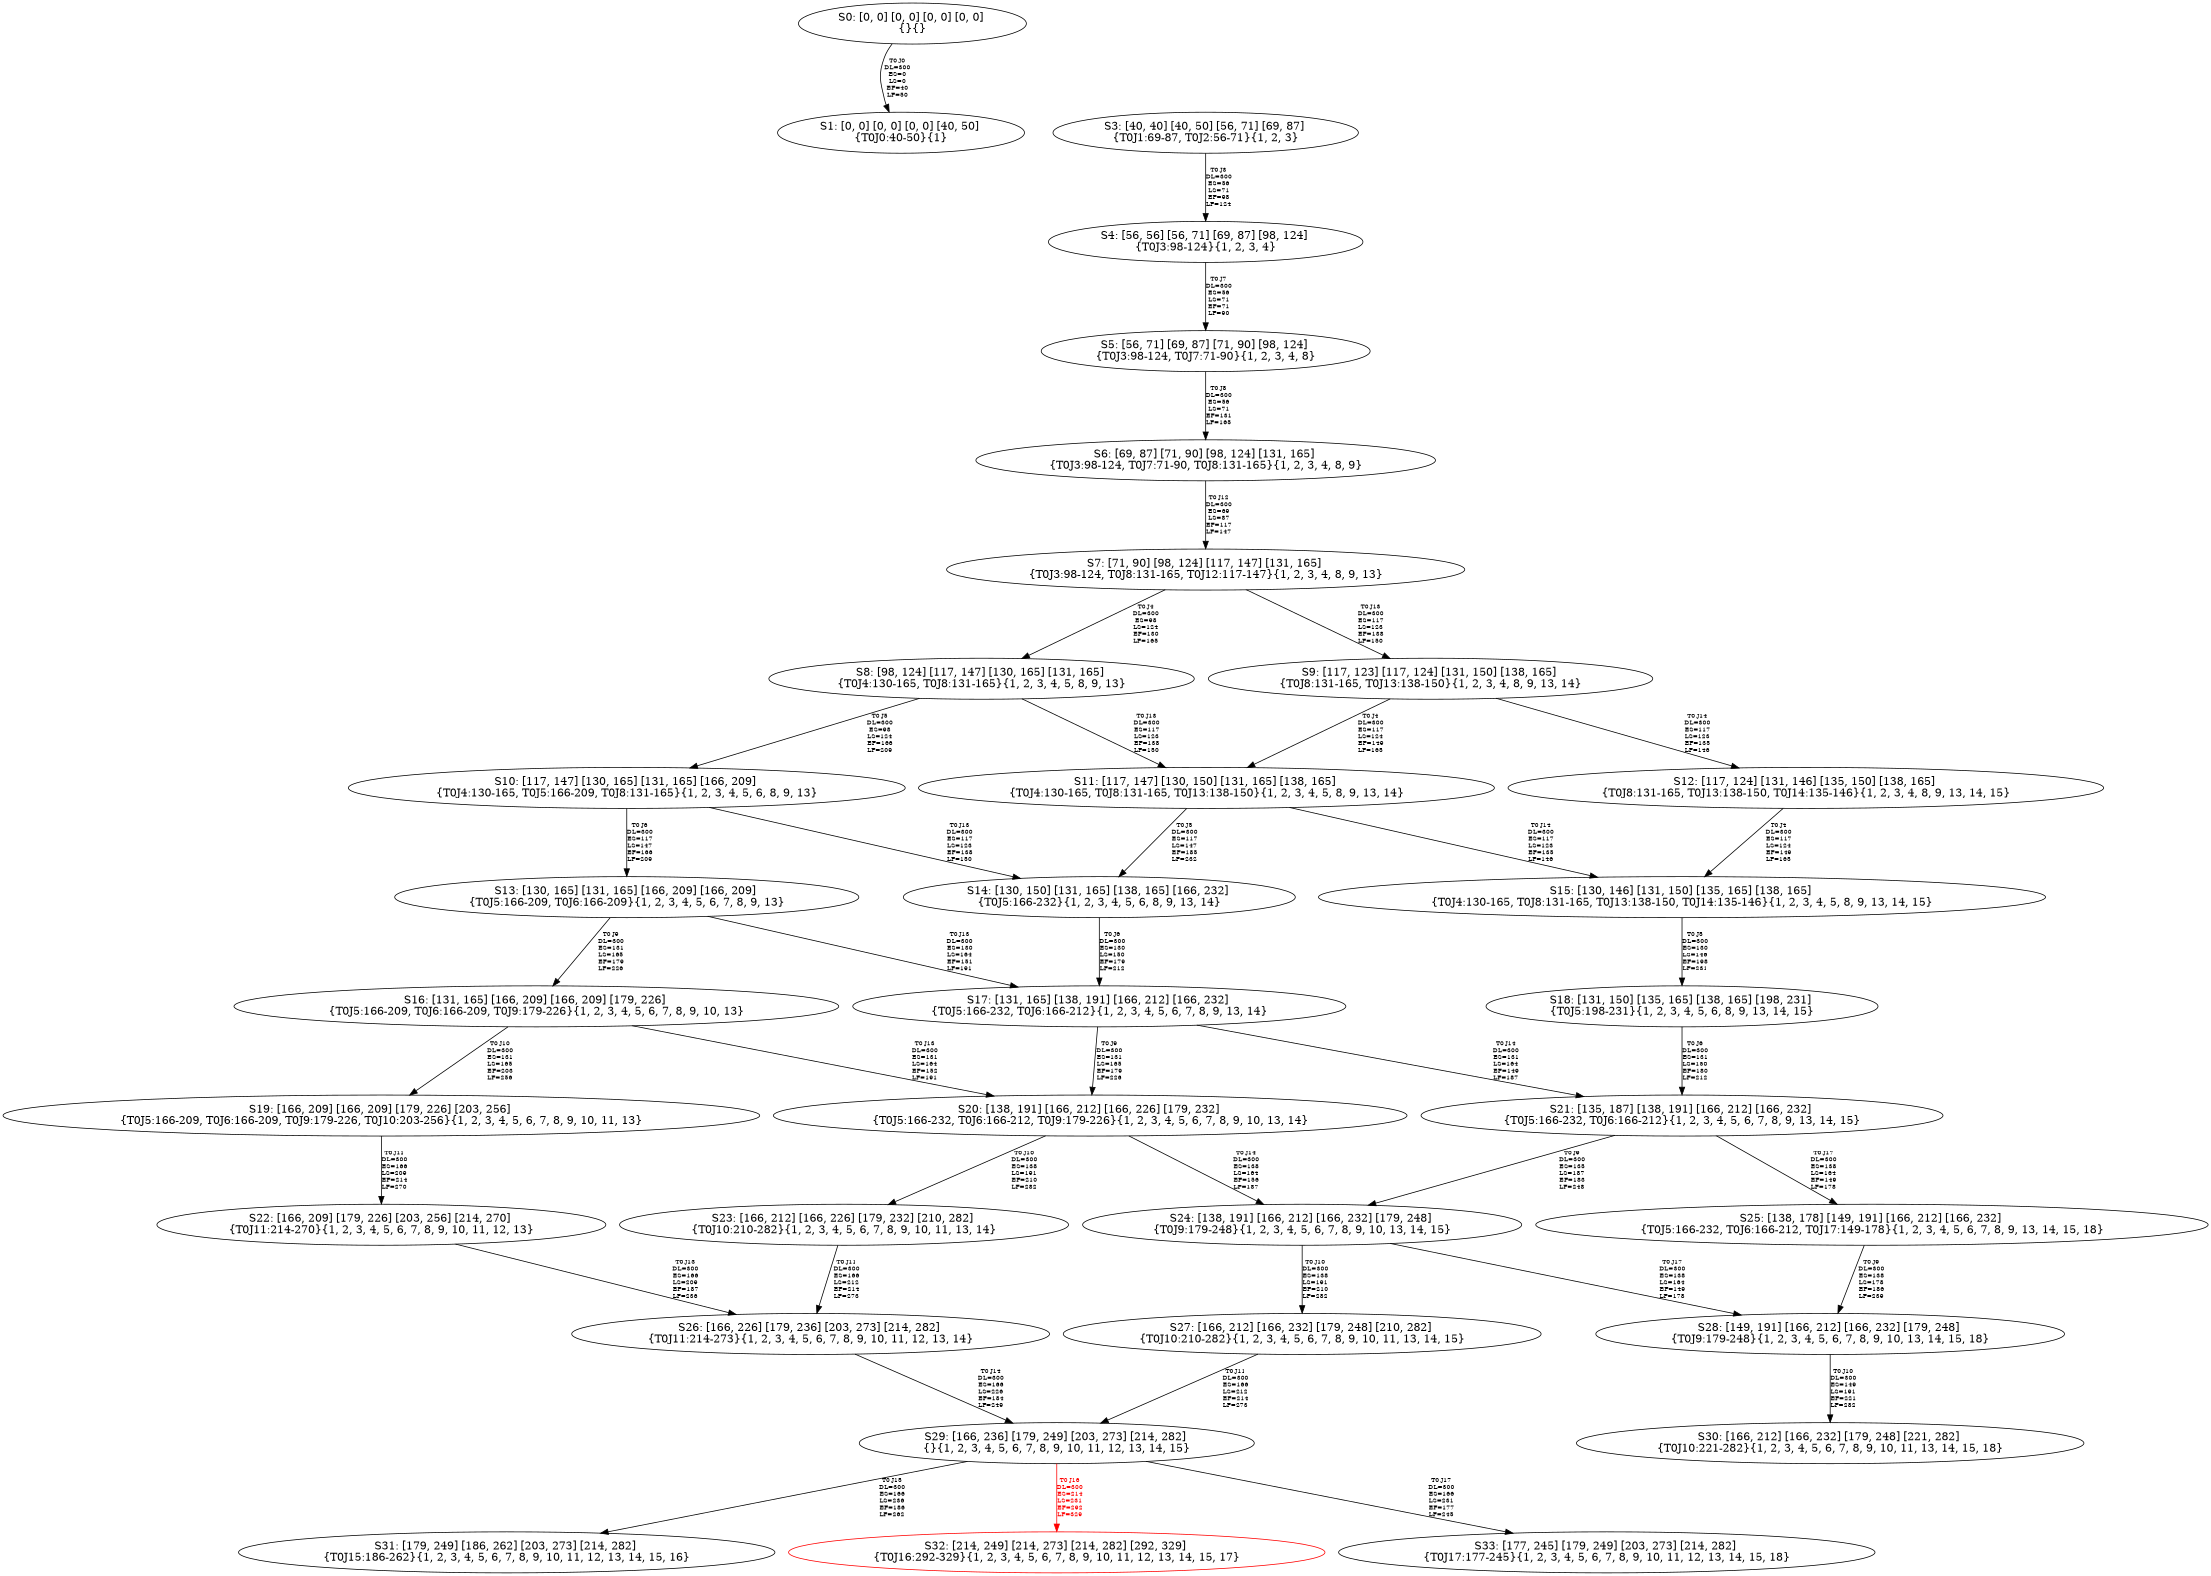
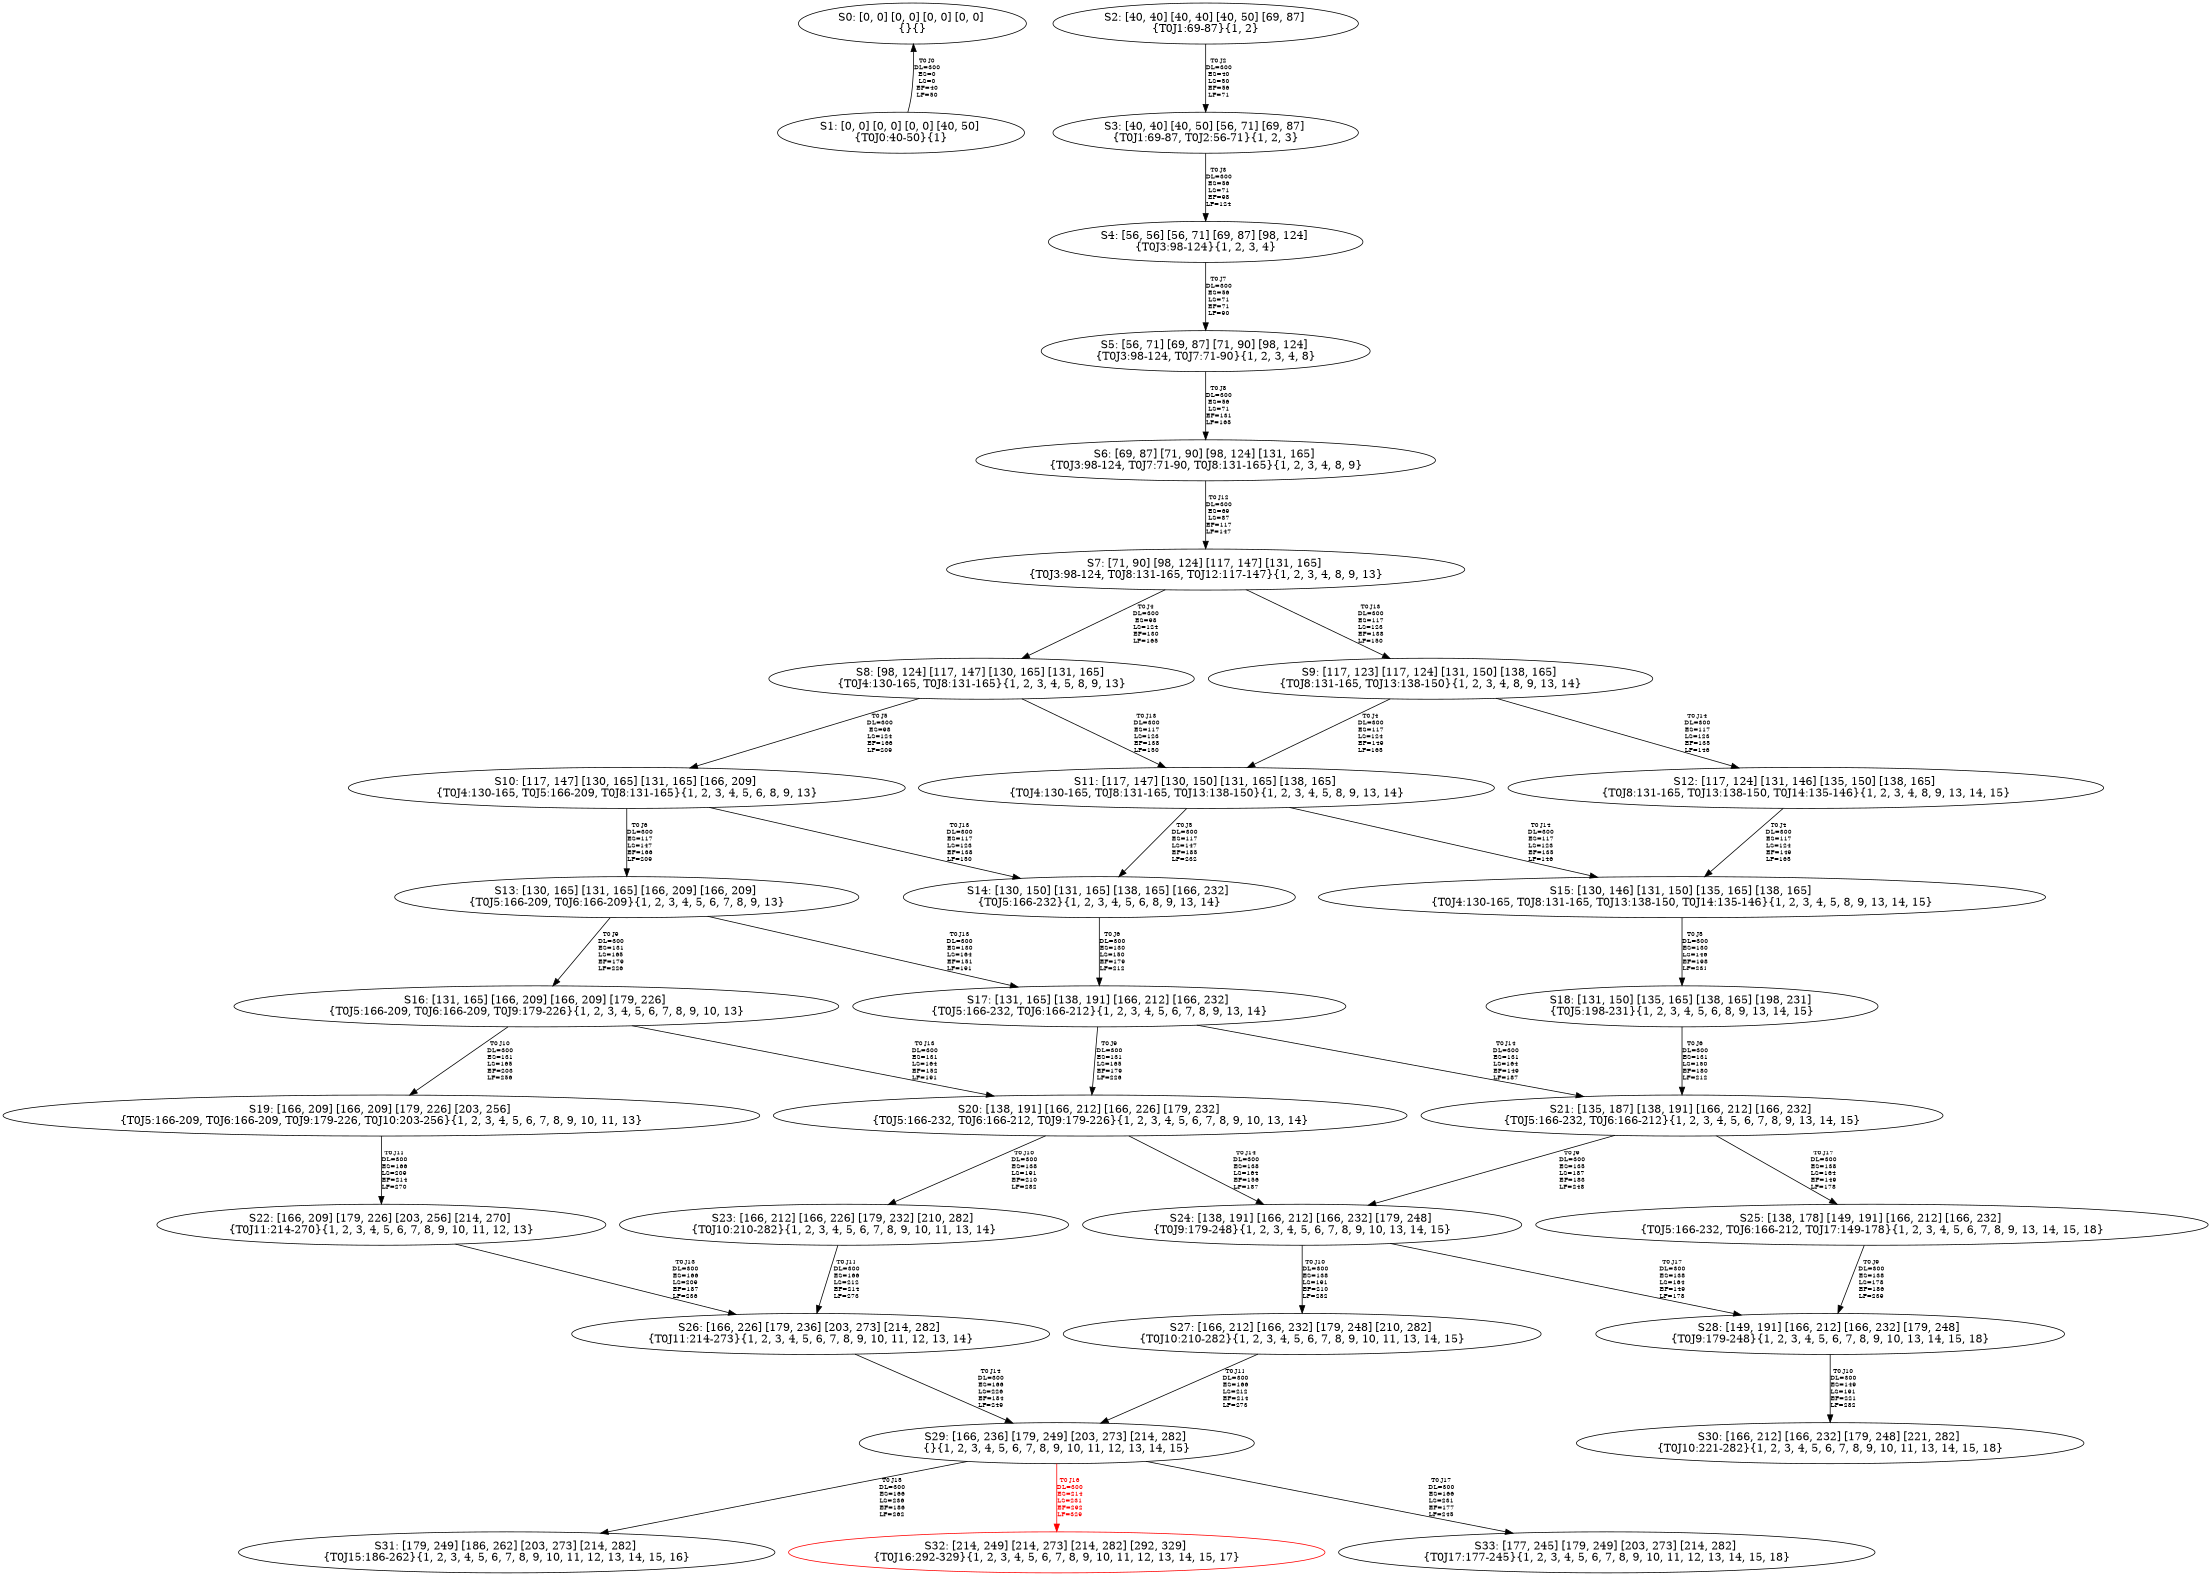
none -> (1206, 24)
(880, 74) -> (913, 82)
